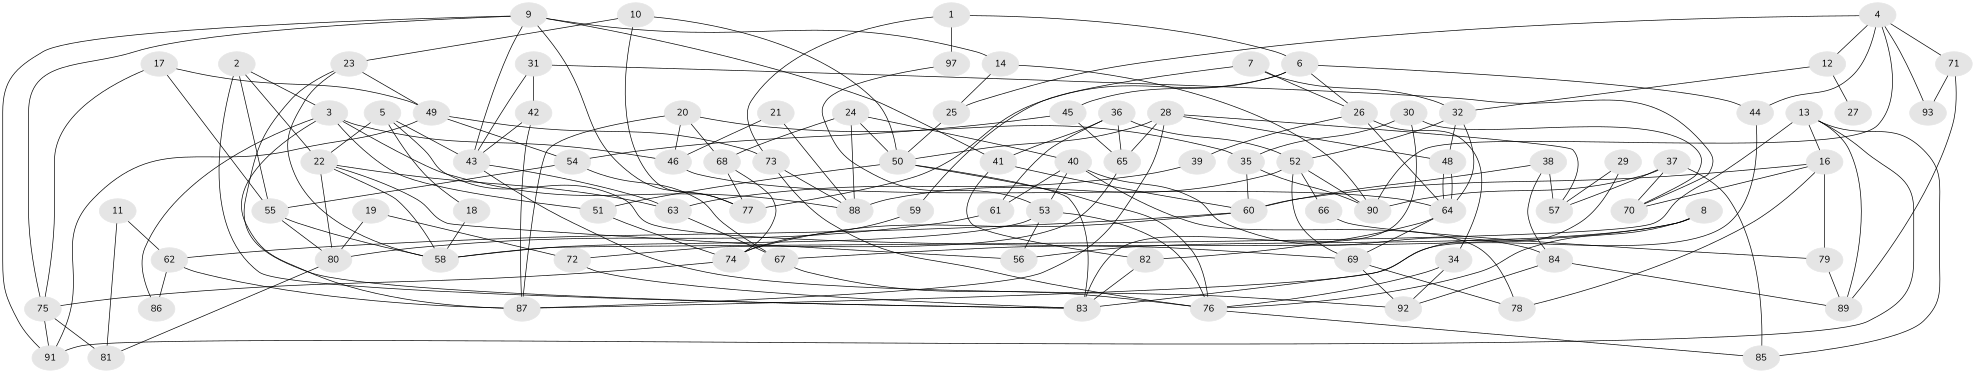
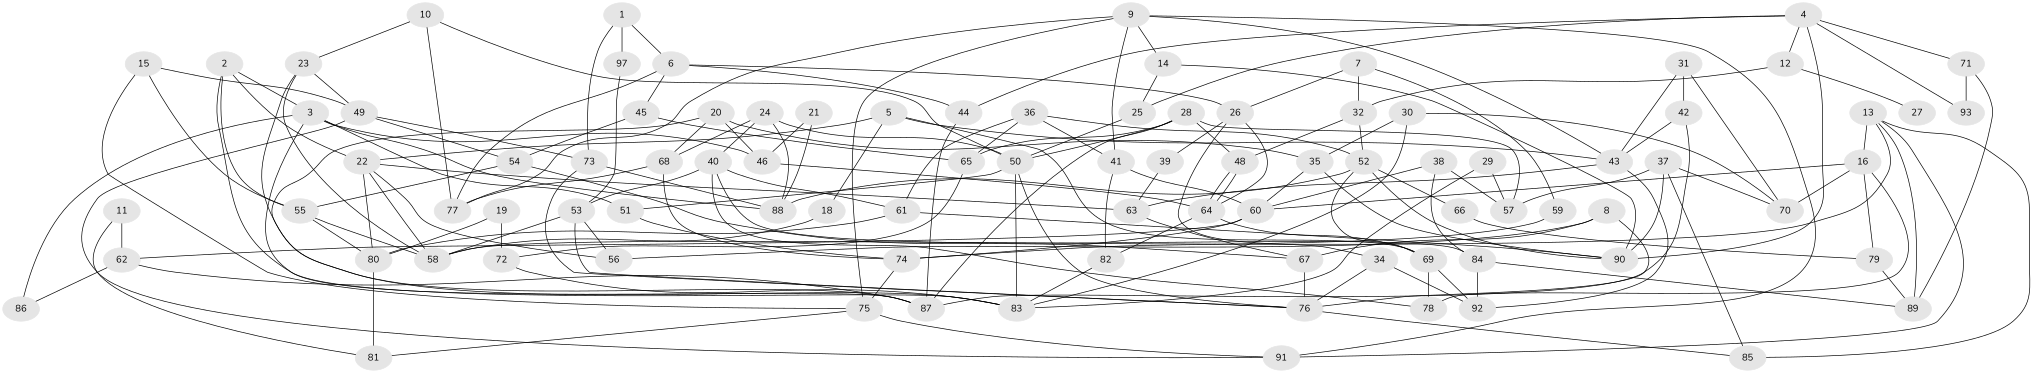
(159, 64) -> (144, 64)
(1474, 164) -> none
none -> (1244, 232)
